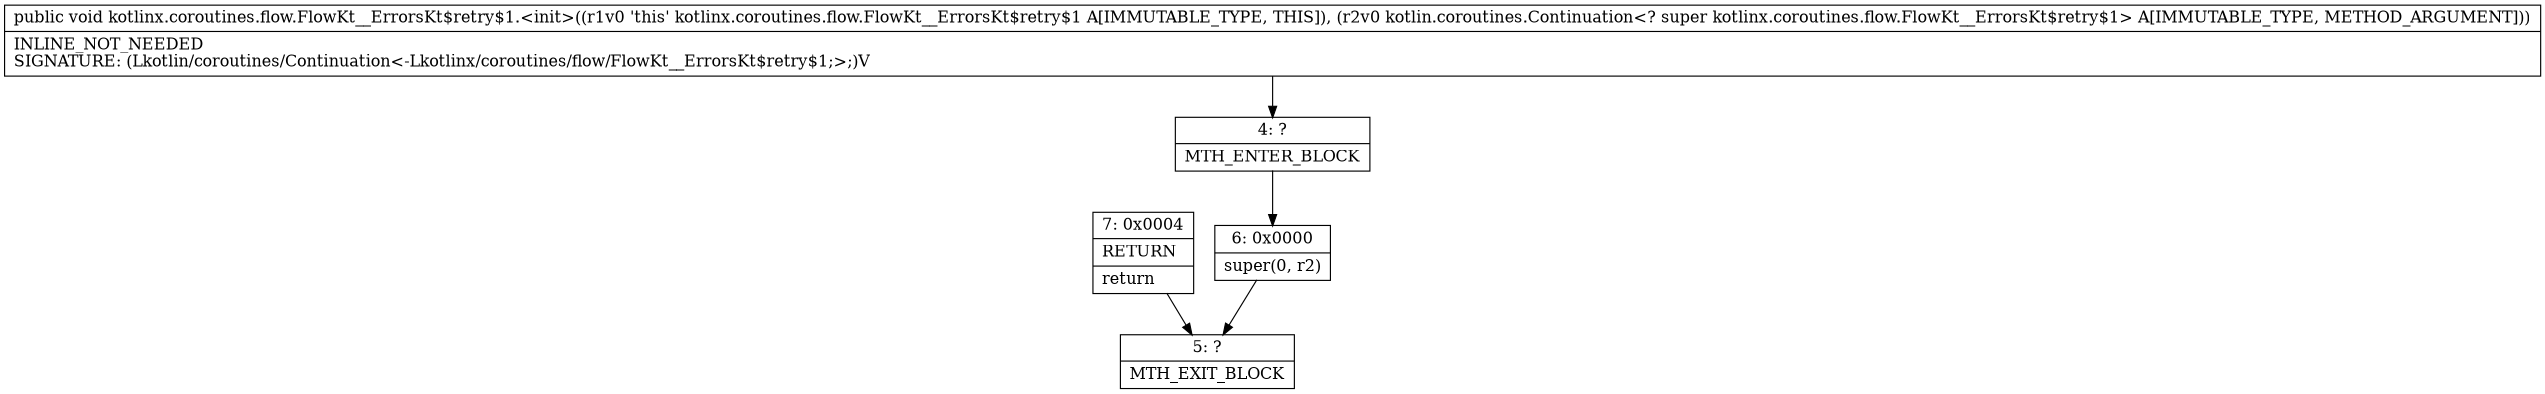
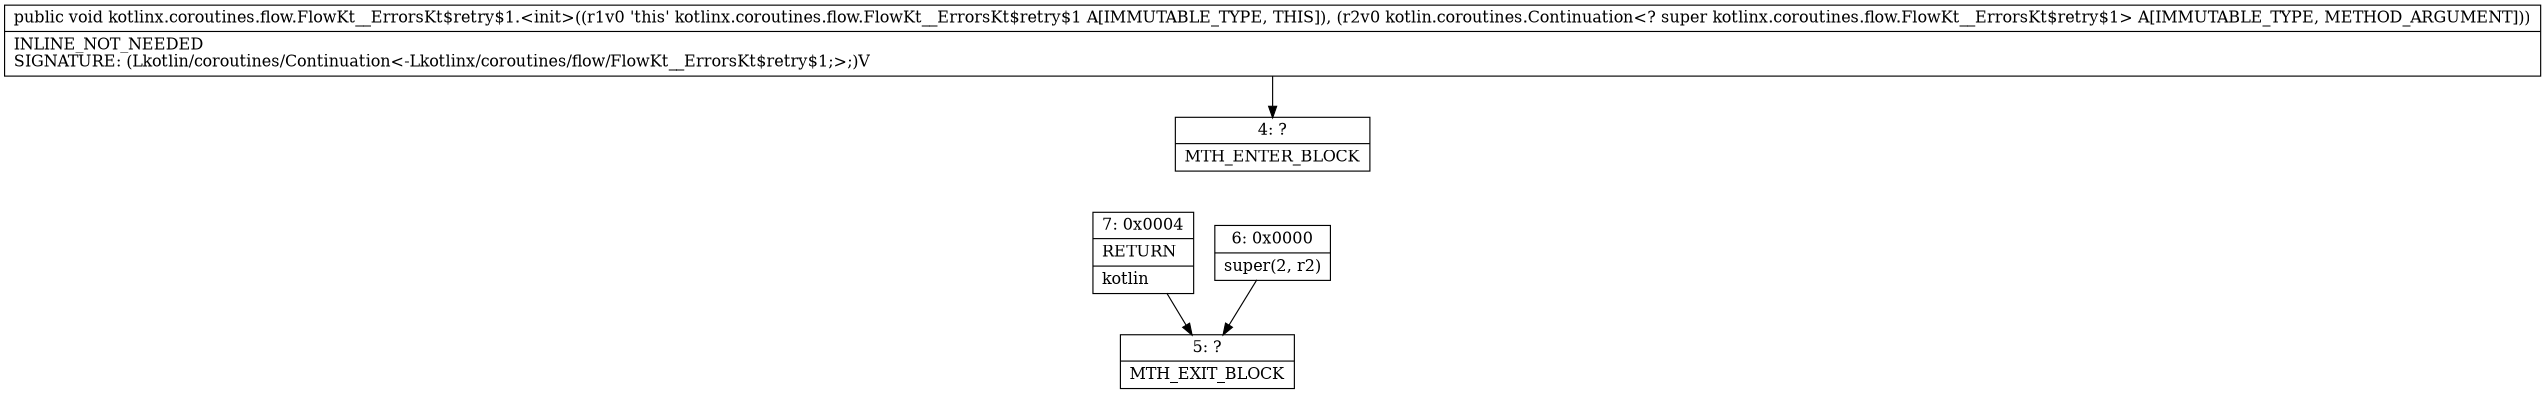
(1273, 192) -> none
(1273, 266) -> (1273, 266)
(1128, 279) -> (1126, 279)
